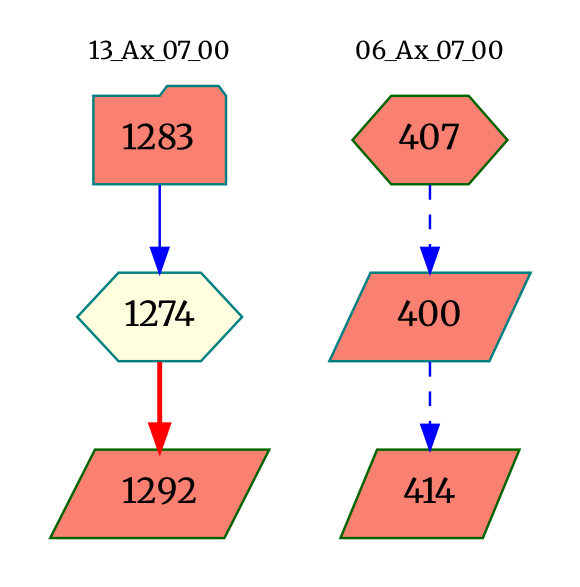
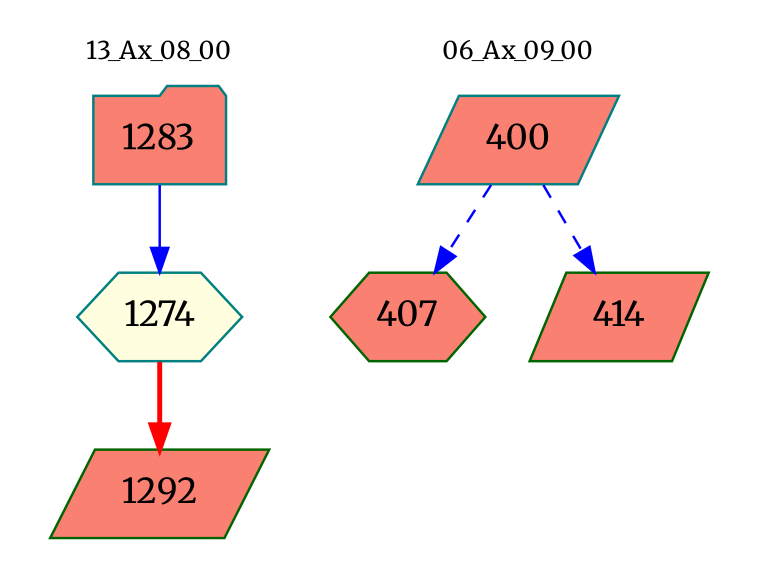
(160, 53) -> (160, 53)
(430, 53) -> (518, 53)
(430, 216) -> (470, 218)
